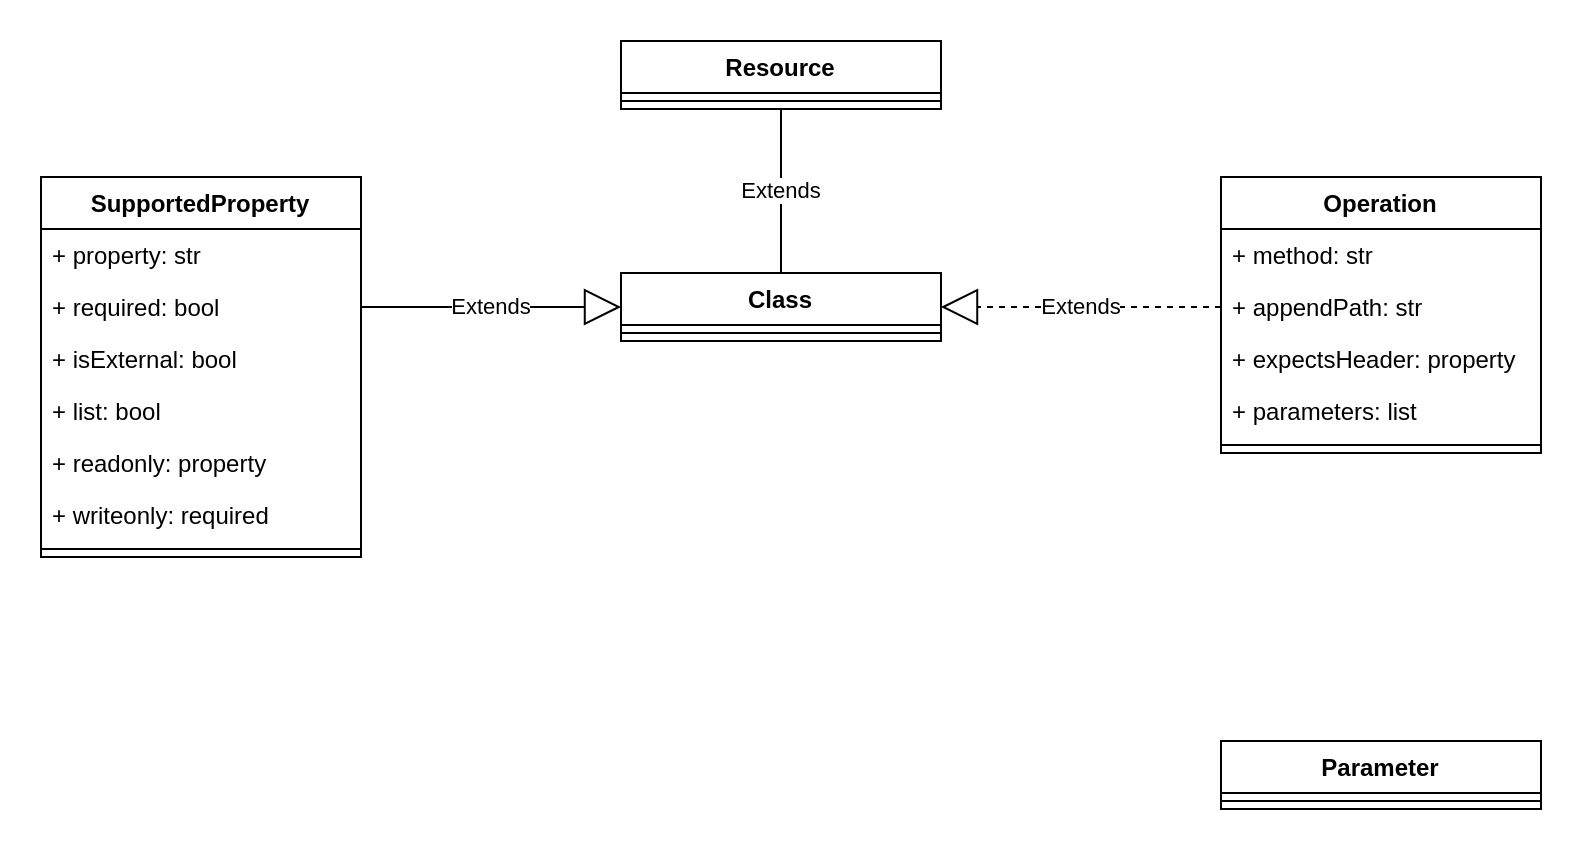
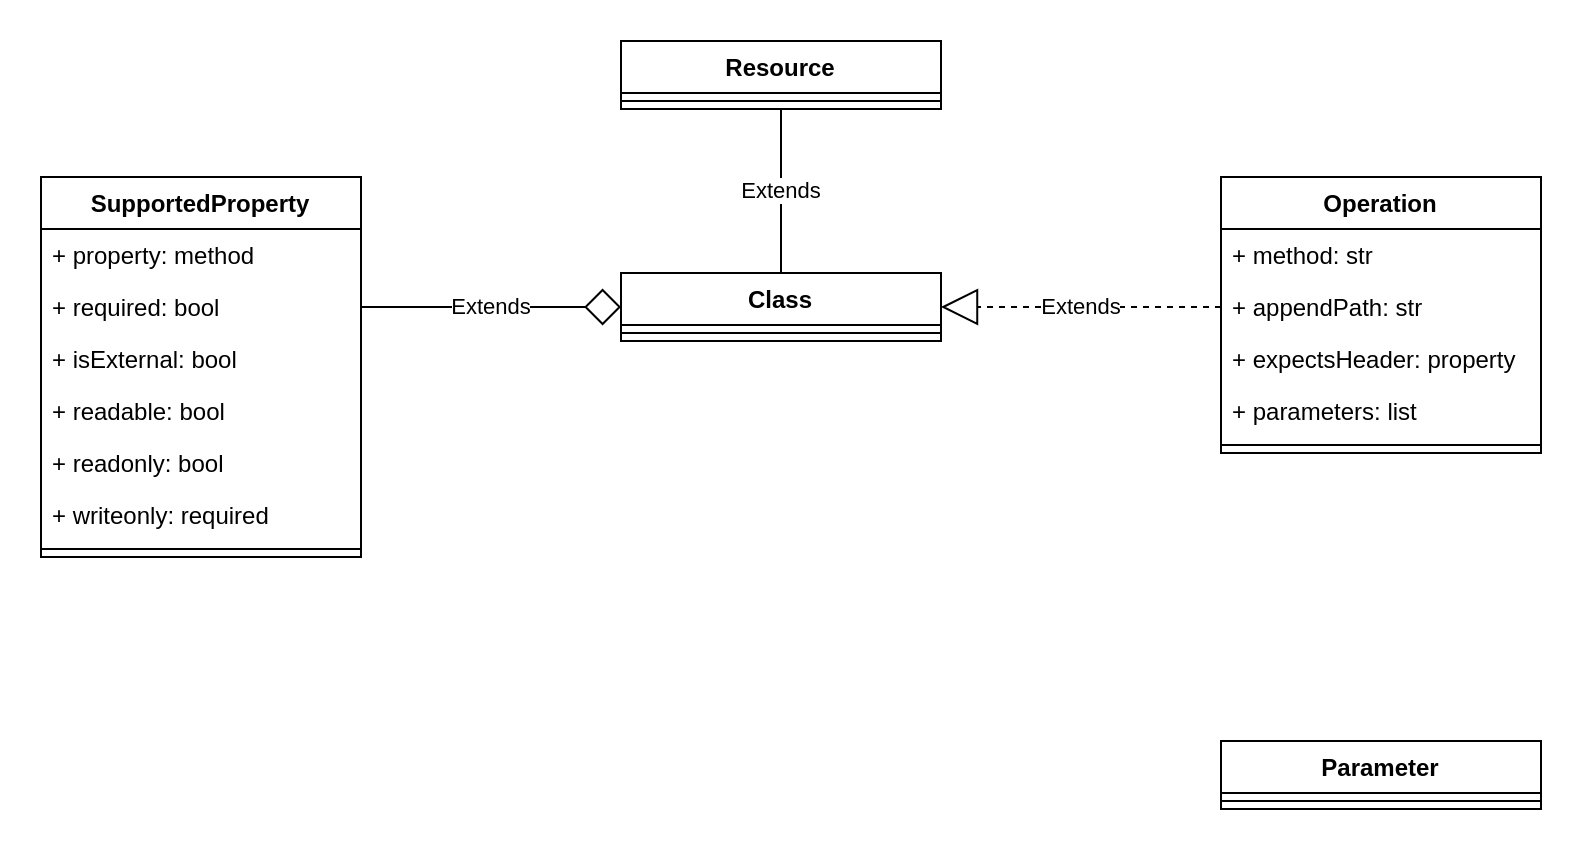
(143, 256) -> (164, 256)
(583, 307) -> (584, 307)
(117, 412) -> (147, 412)
(174, 464) -> (144, 464)
